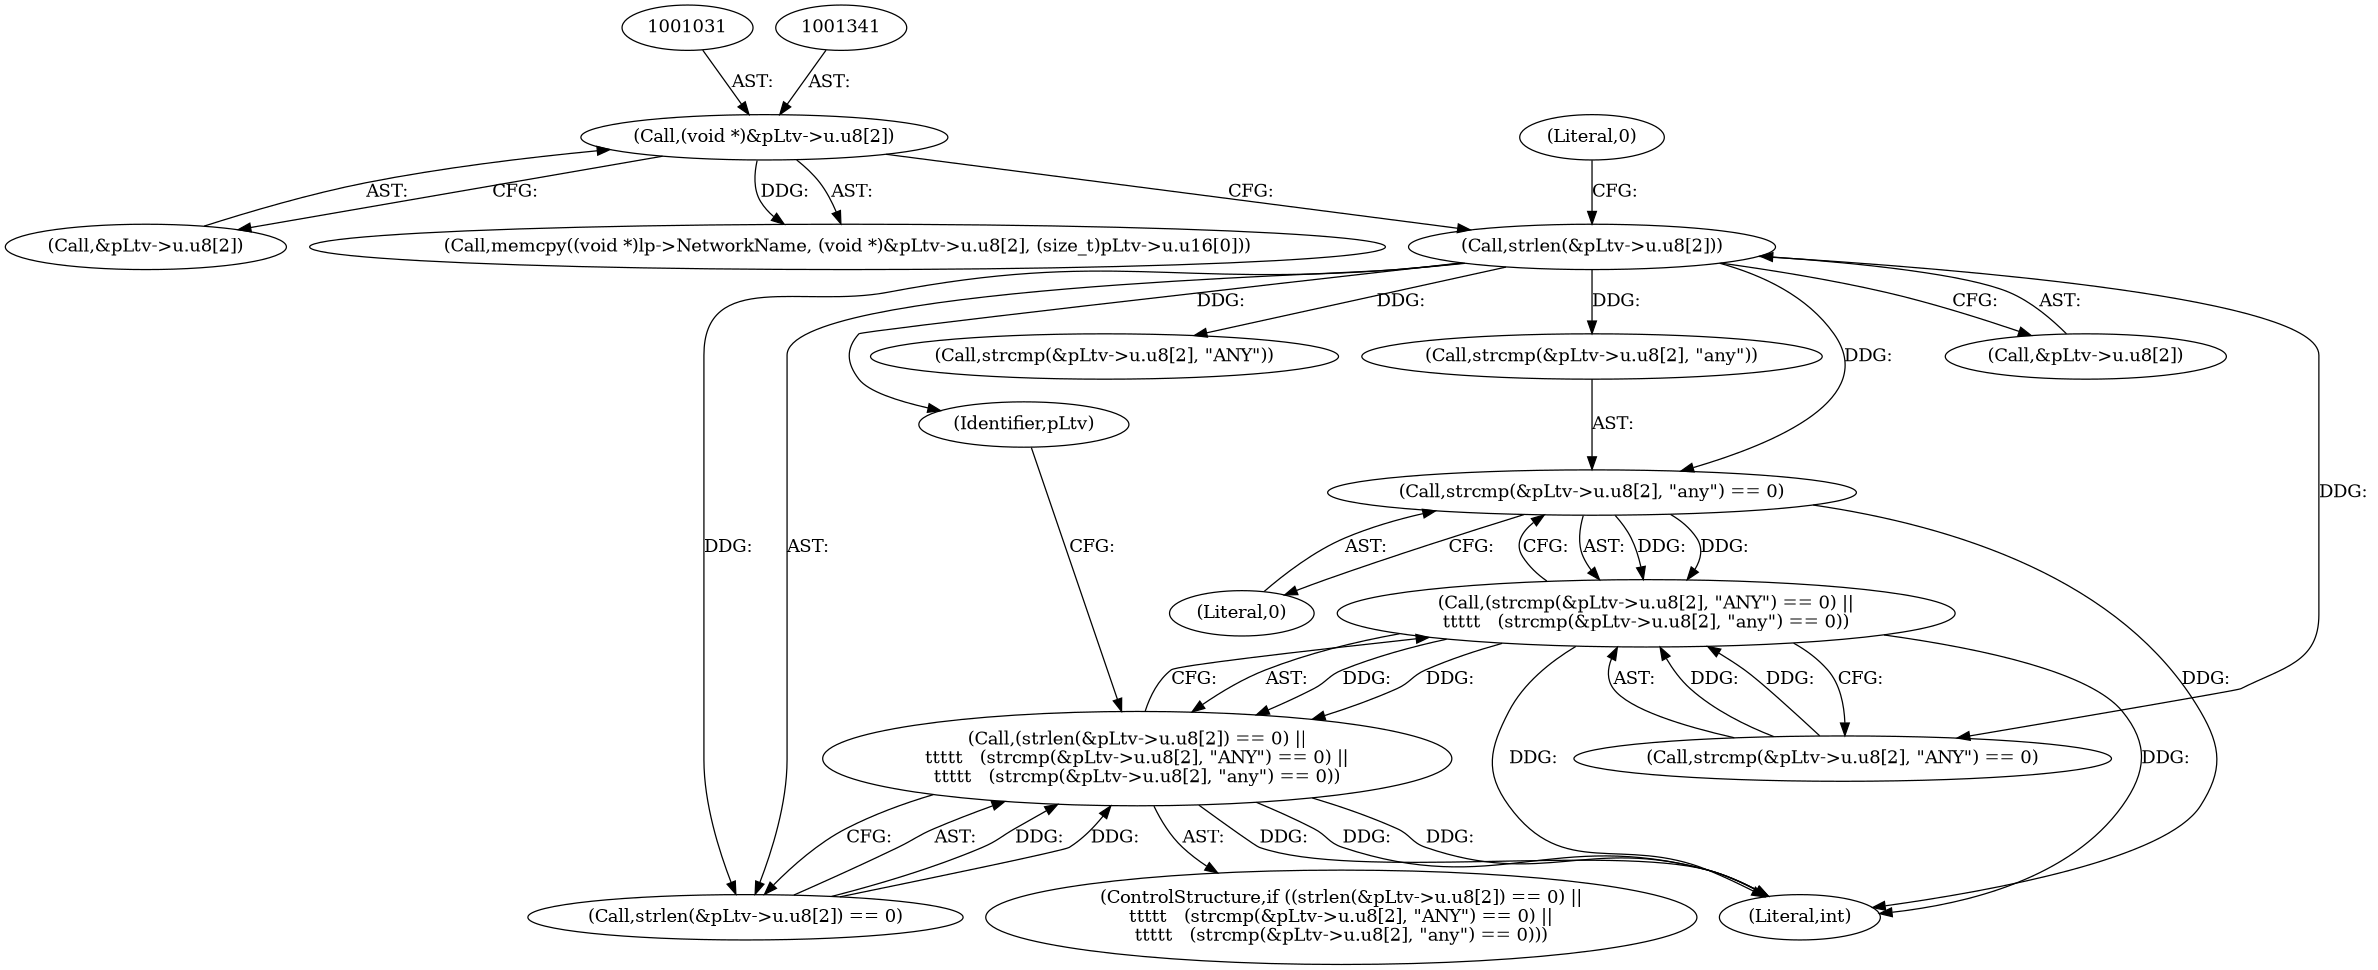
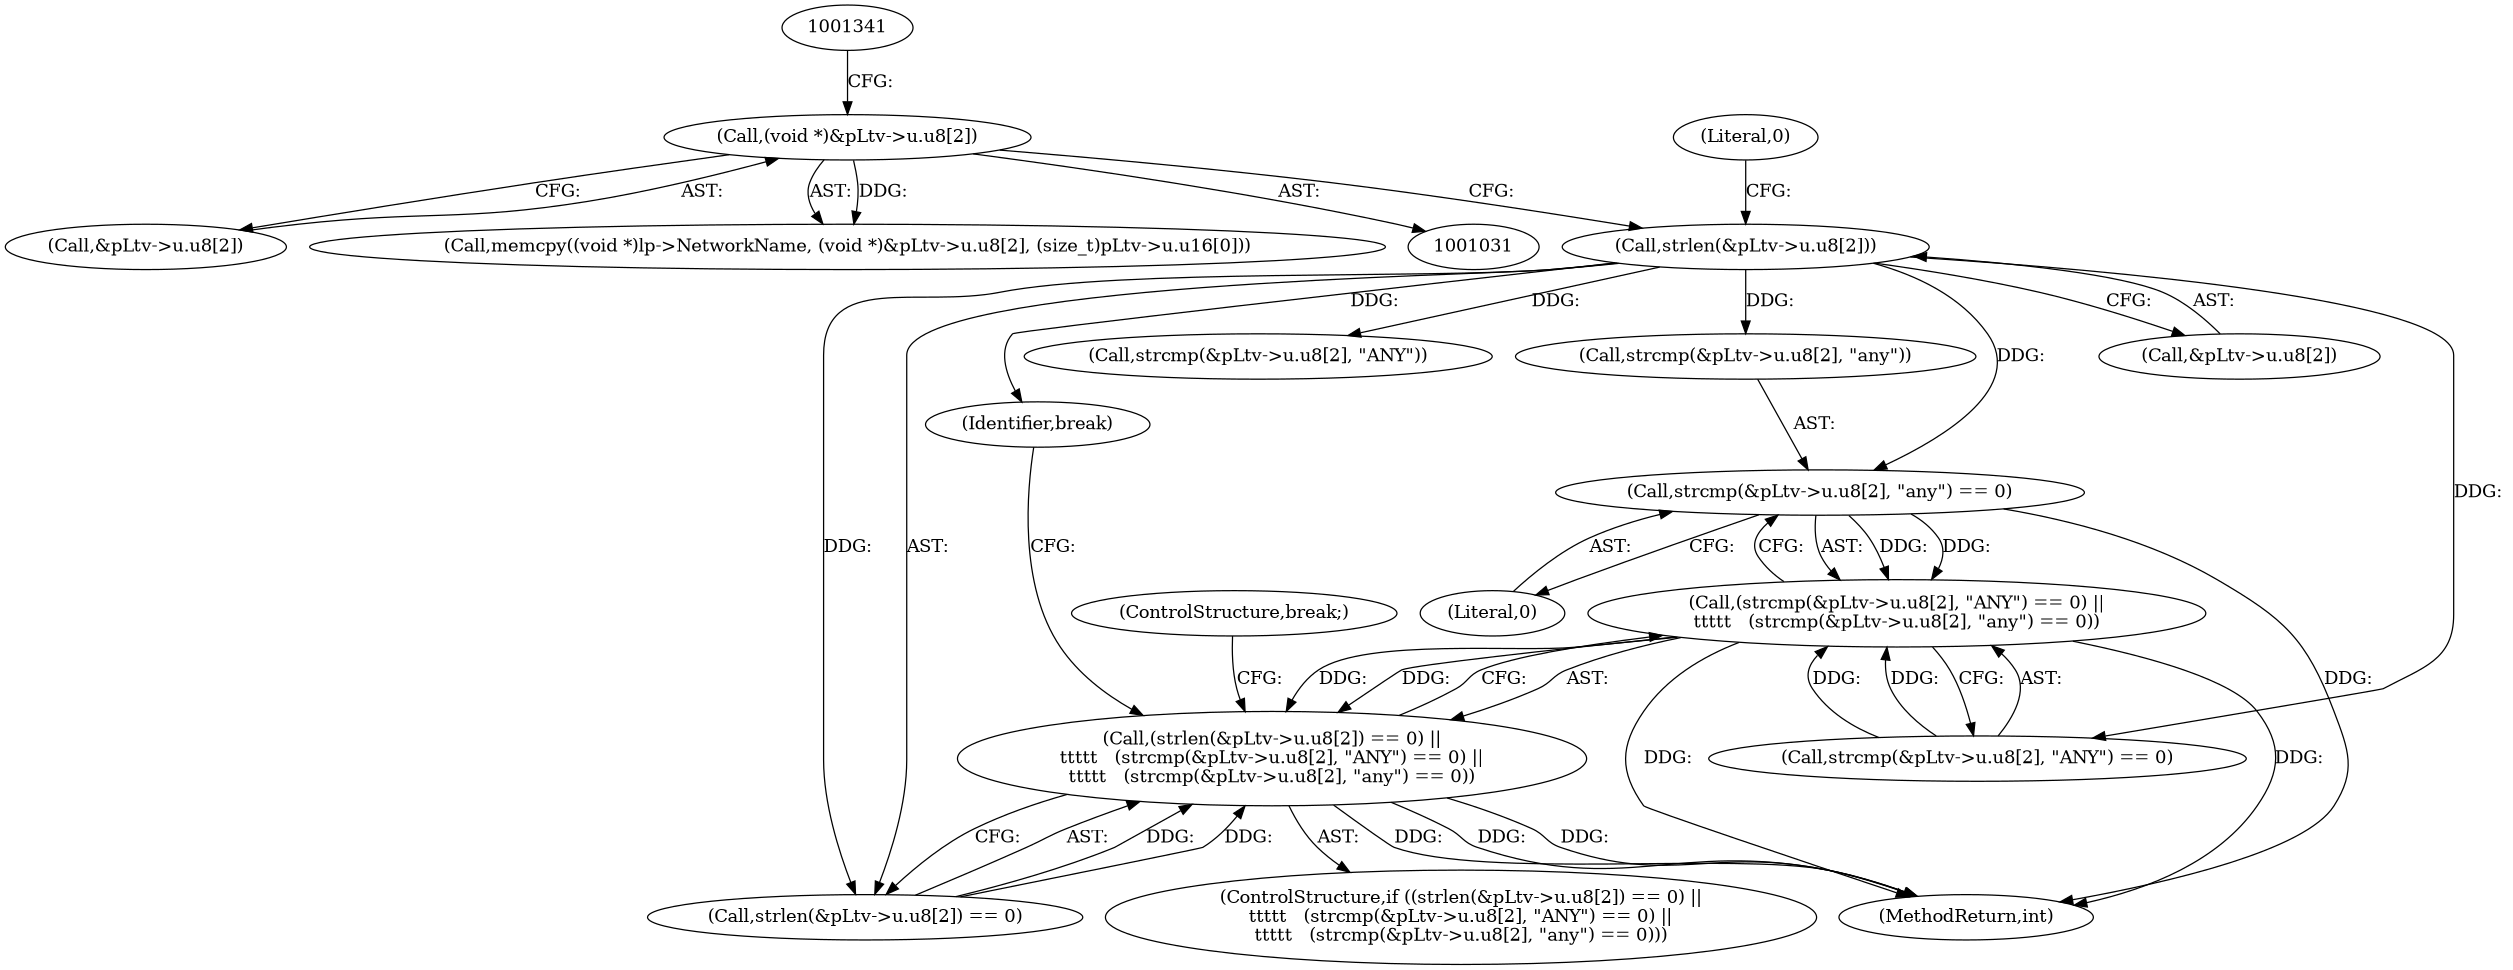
(722, 77) -> (1194, 186)
(832, 83) -> (873, 83)
(1024, 425) -> (1038, 425)
none -> (1234, 613)
(1800, 917) -> (1966, 917)
